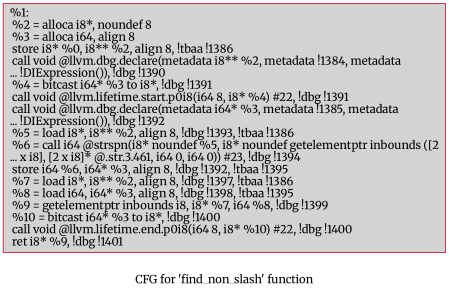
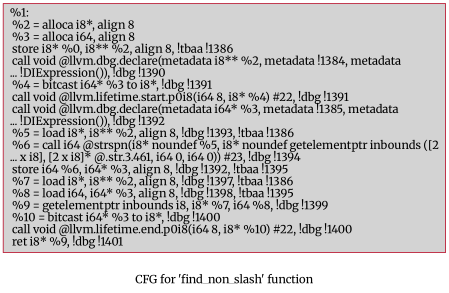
(81, 25) -> (72, 25)
